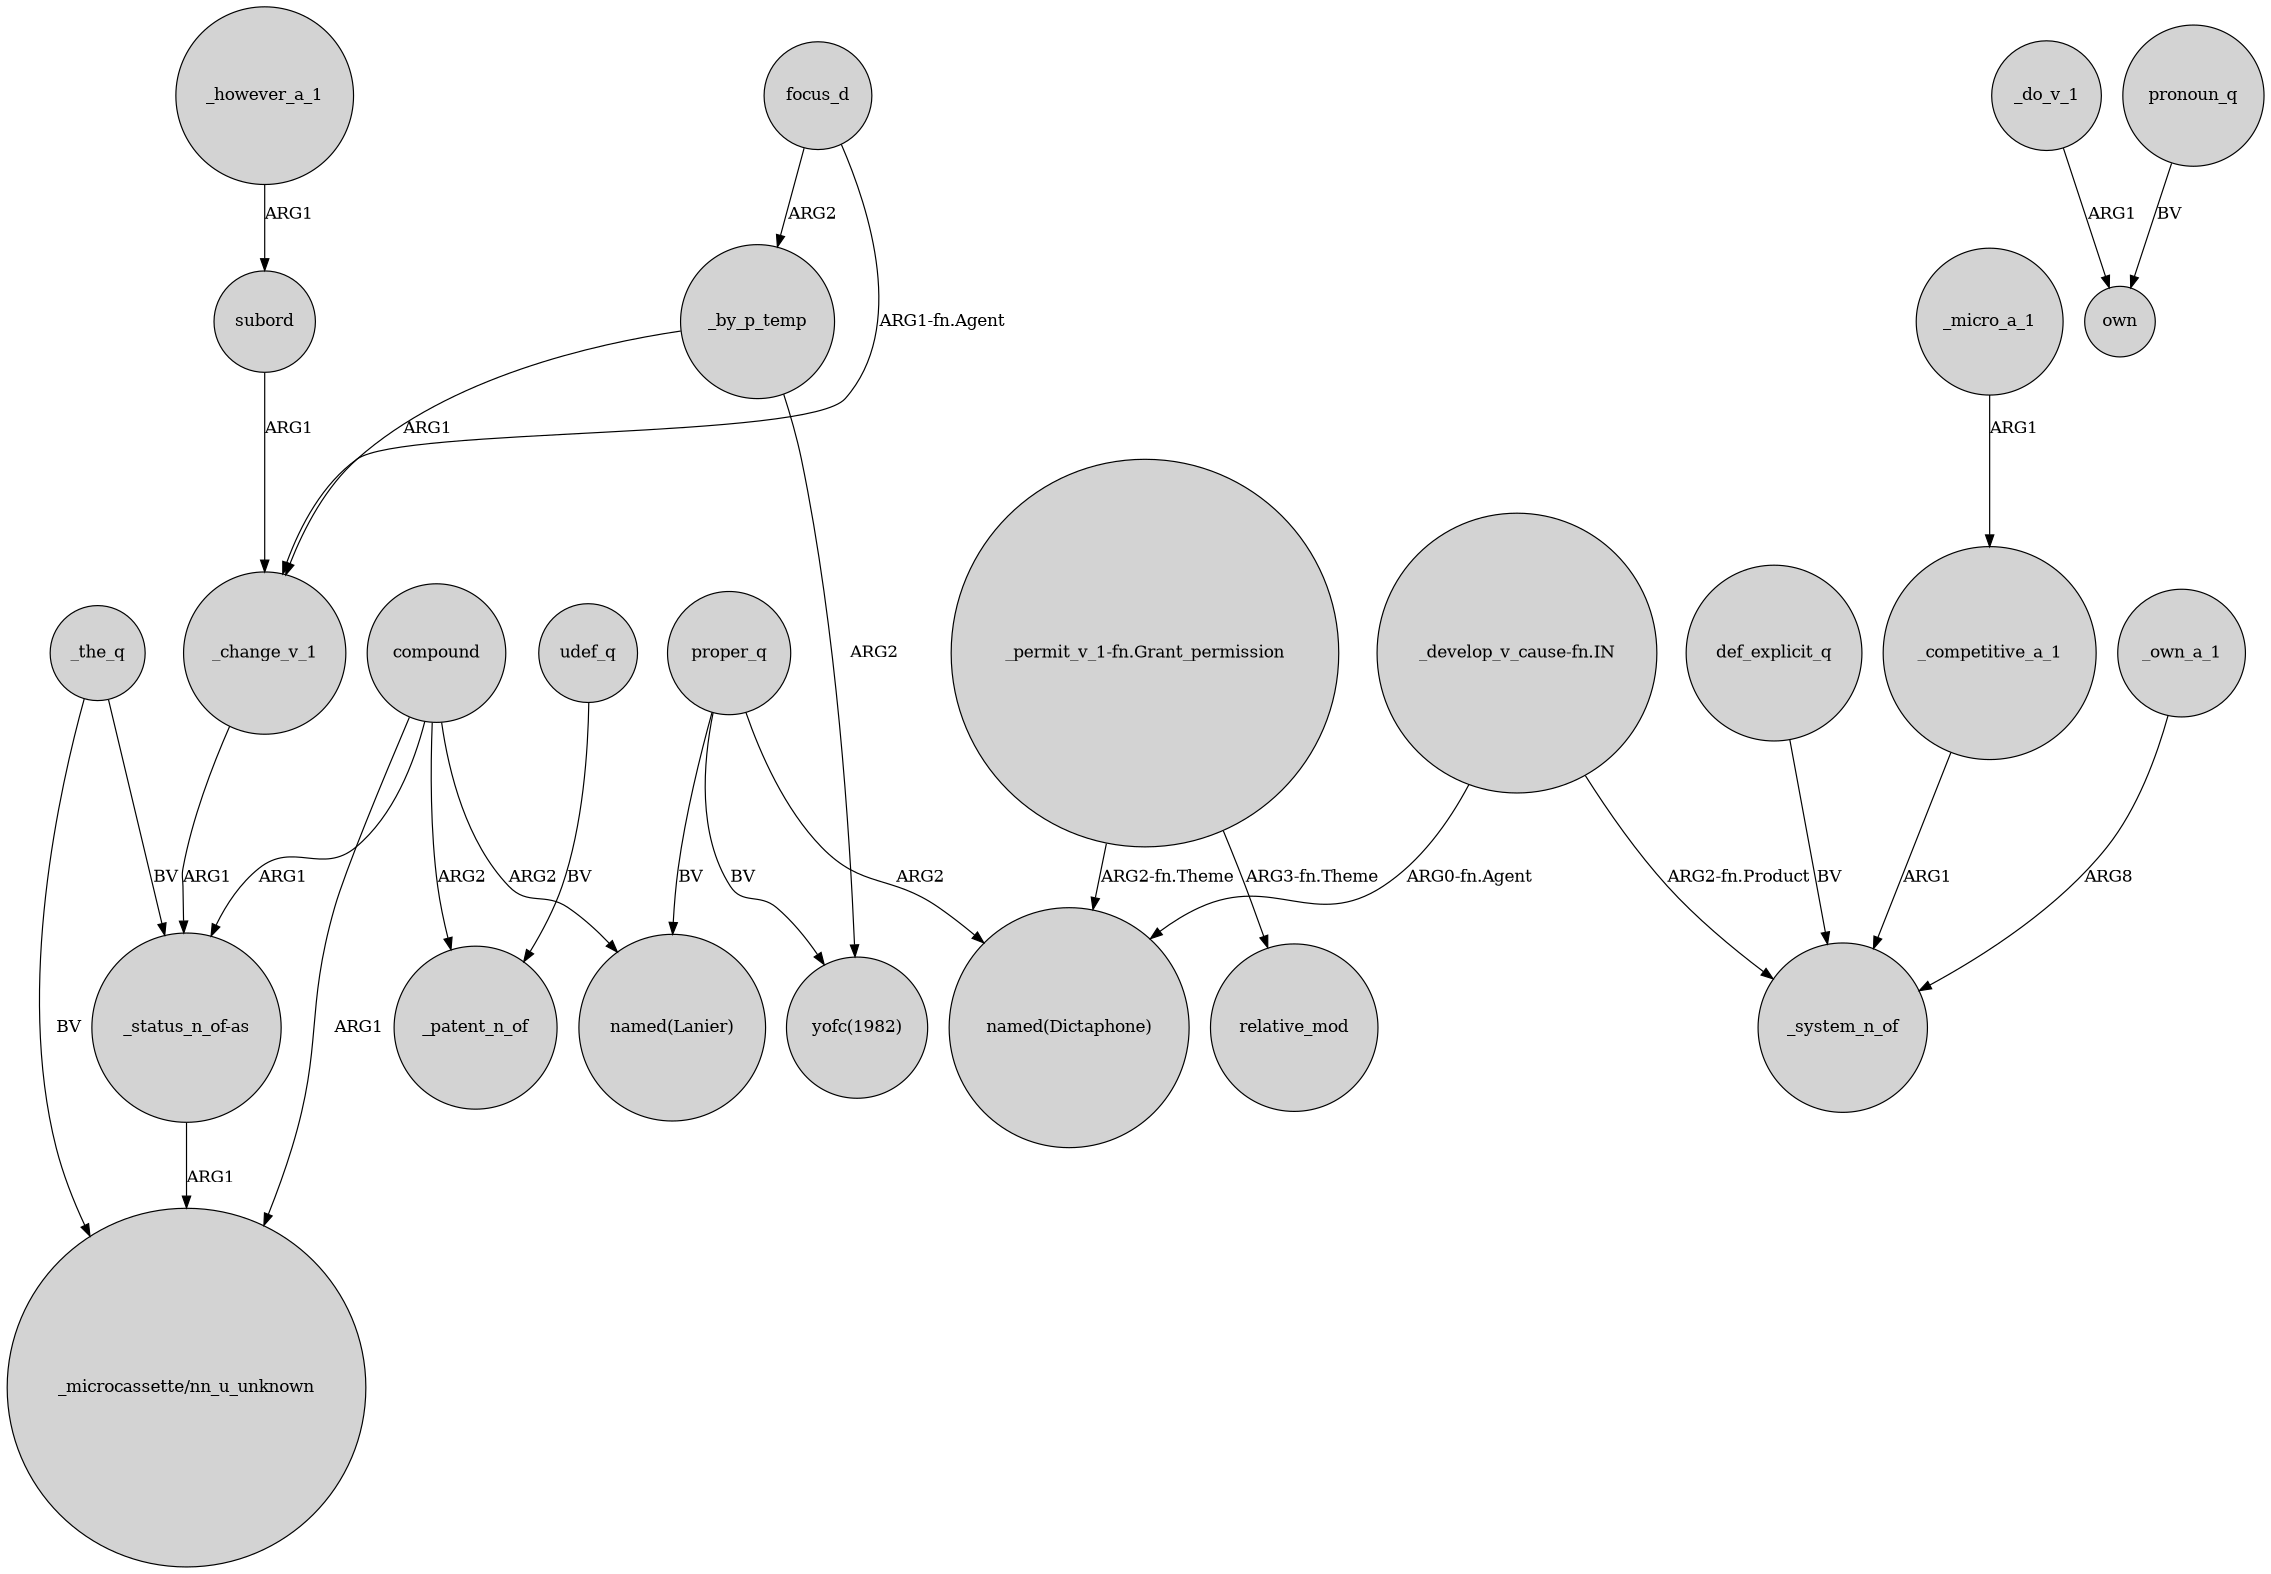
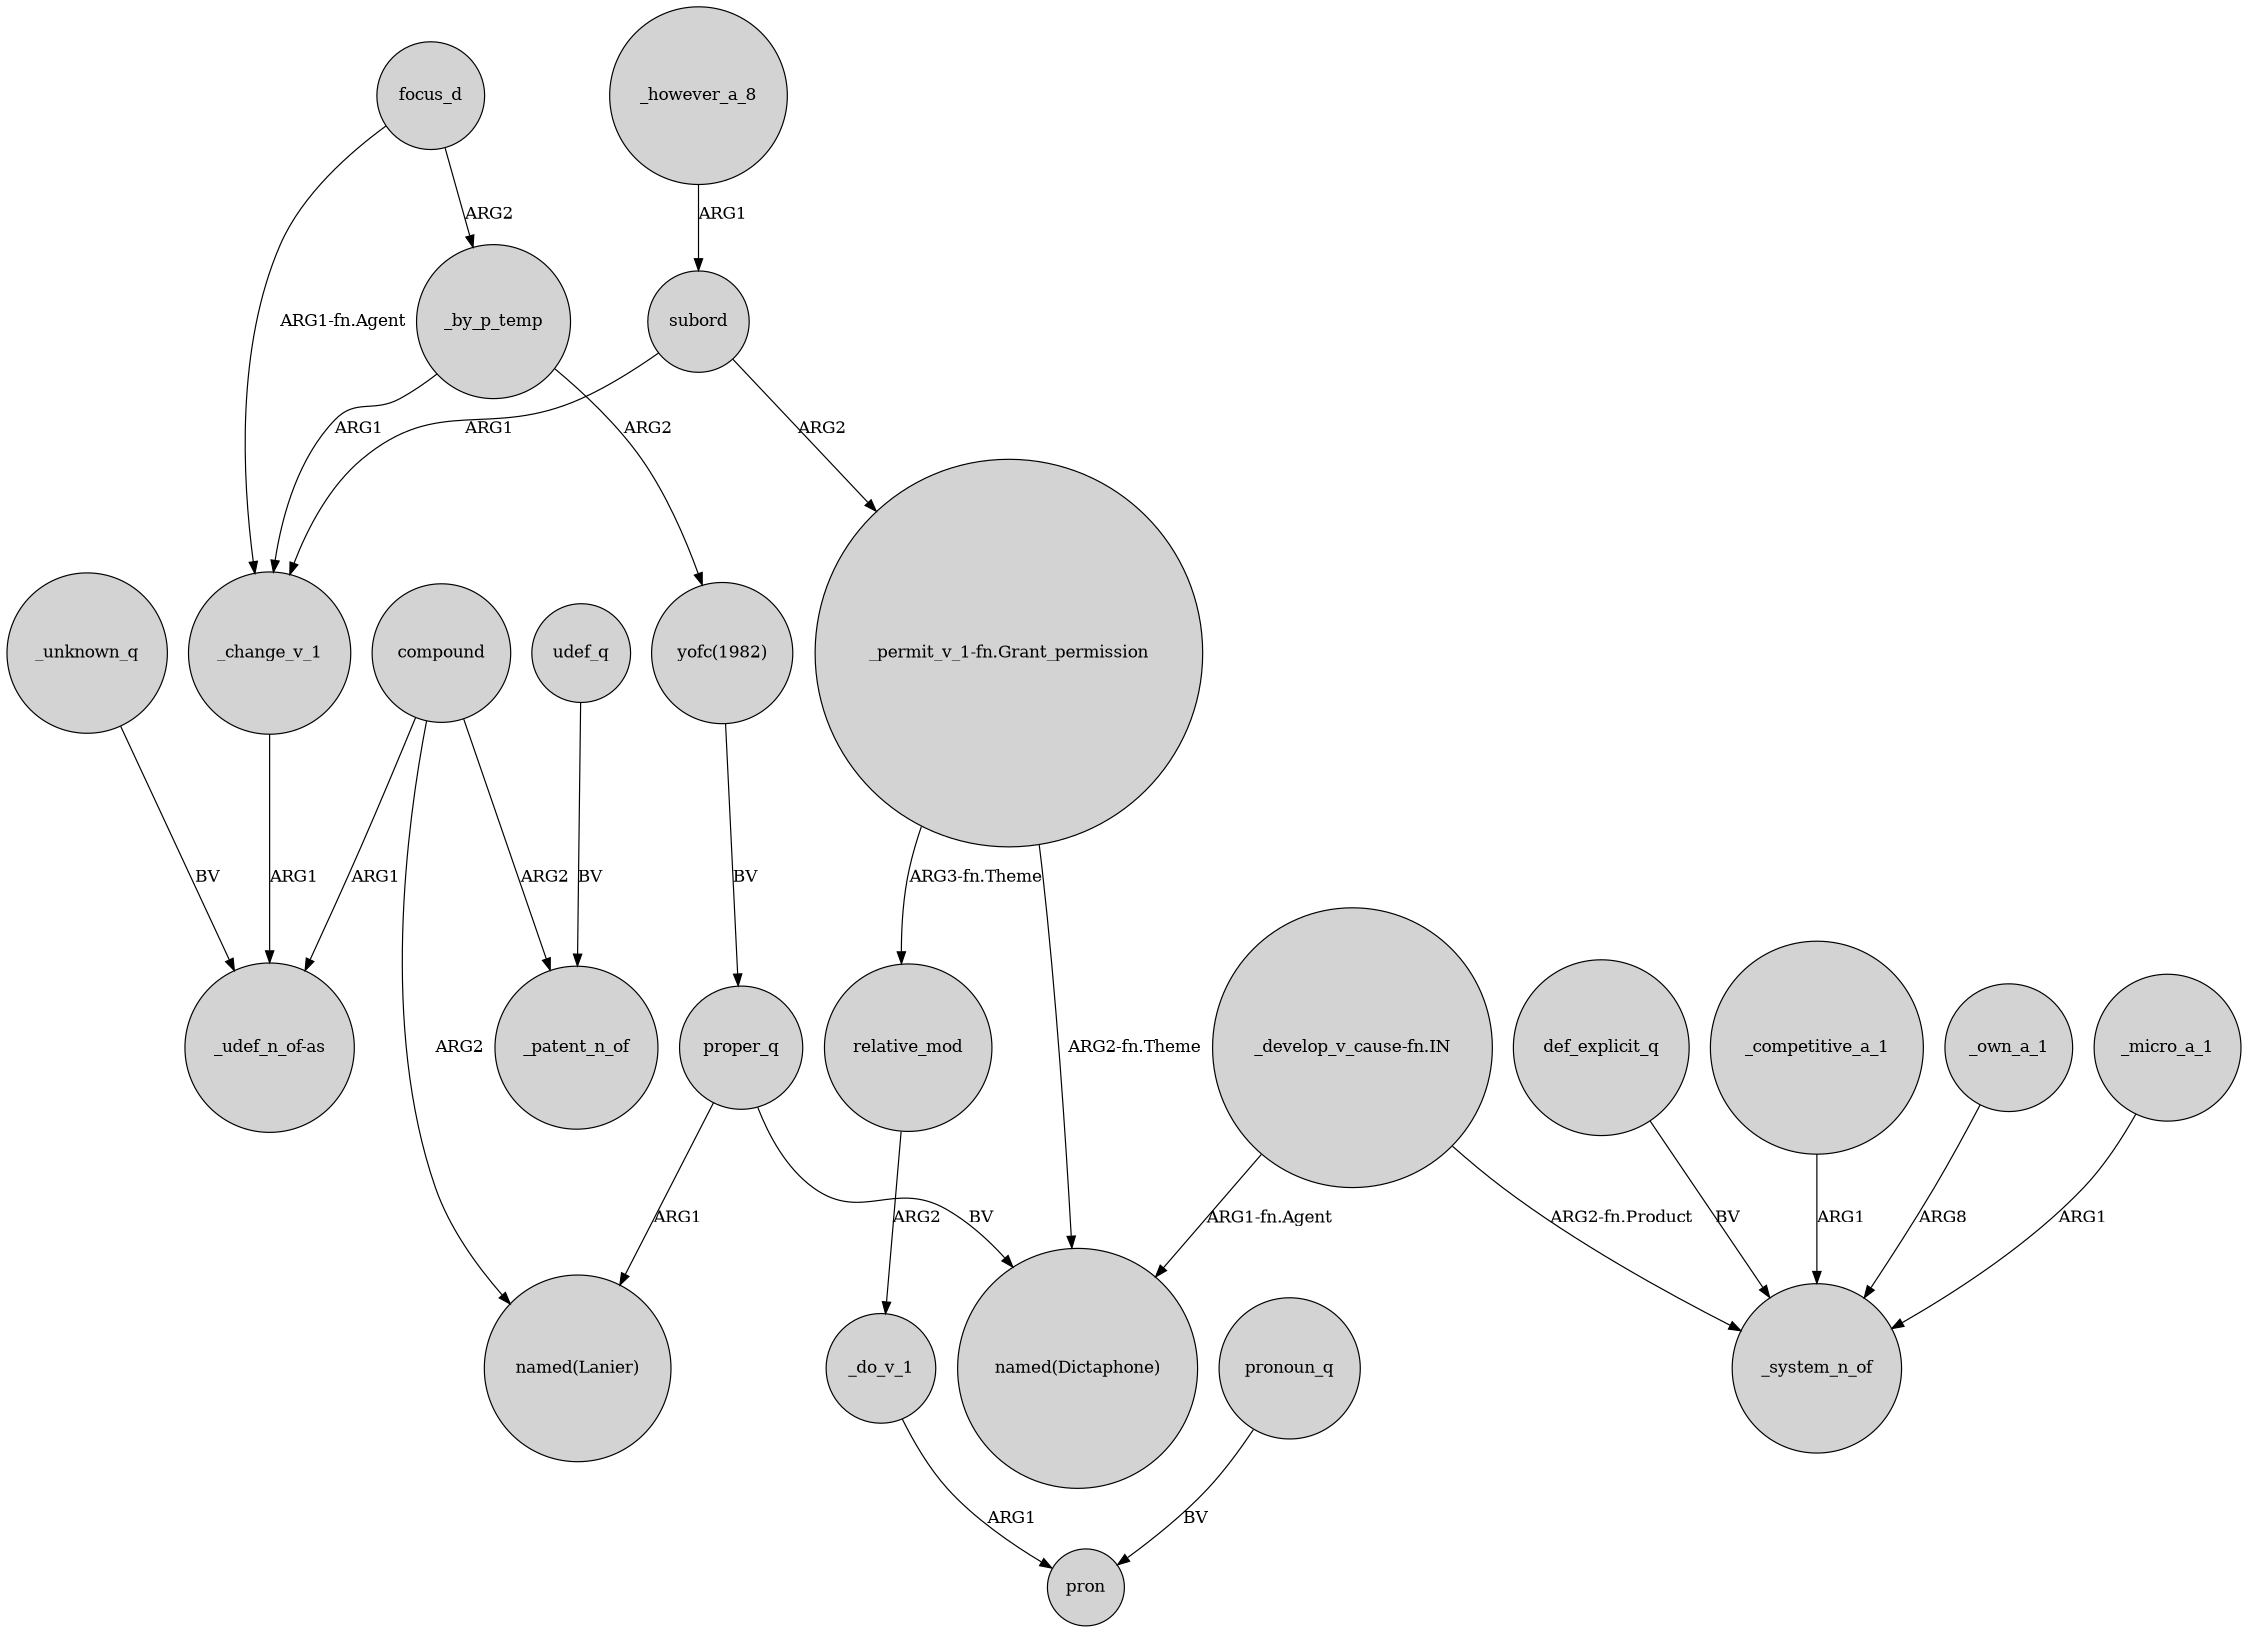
(265, 96) -> (699, 96)
(2120, 322) -> (1086, 1587)
none -> (800, 431)
(1990, 465) -> (2034, 1234)
(98, 653) -> (87, 653)
(717, 858) -> (732, 849)
(691, 877) -> (678, 1218)
(920, 877) -> (981, 1218)
(1470, 877) -> (1270, 1218)
(187, 1028) -> (270, 1048)
none -> (894, 1217)
(187, 1388) -> none
